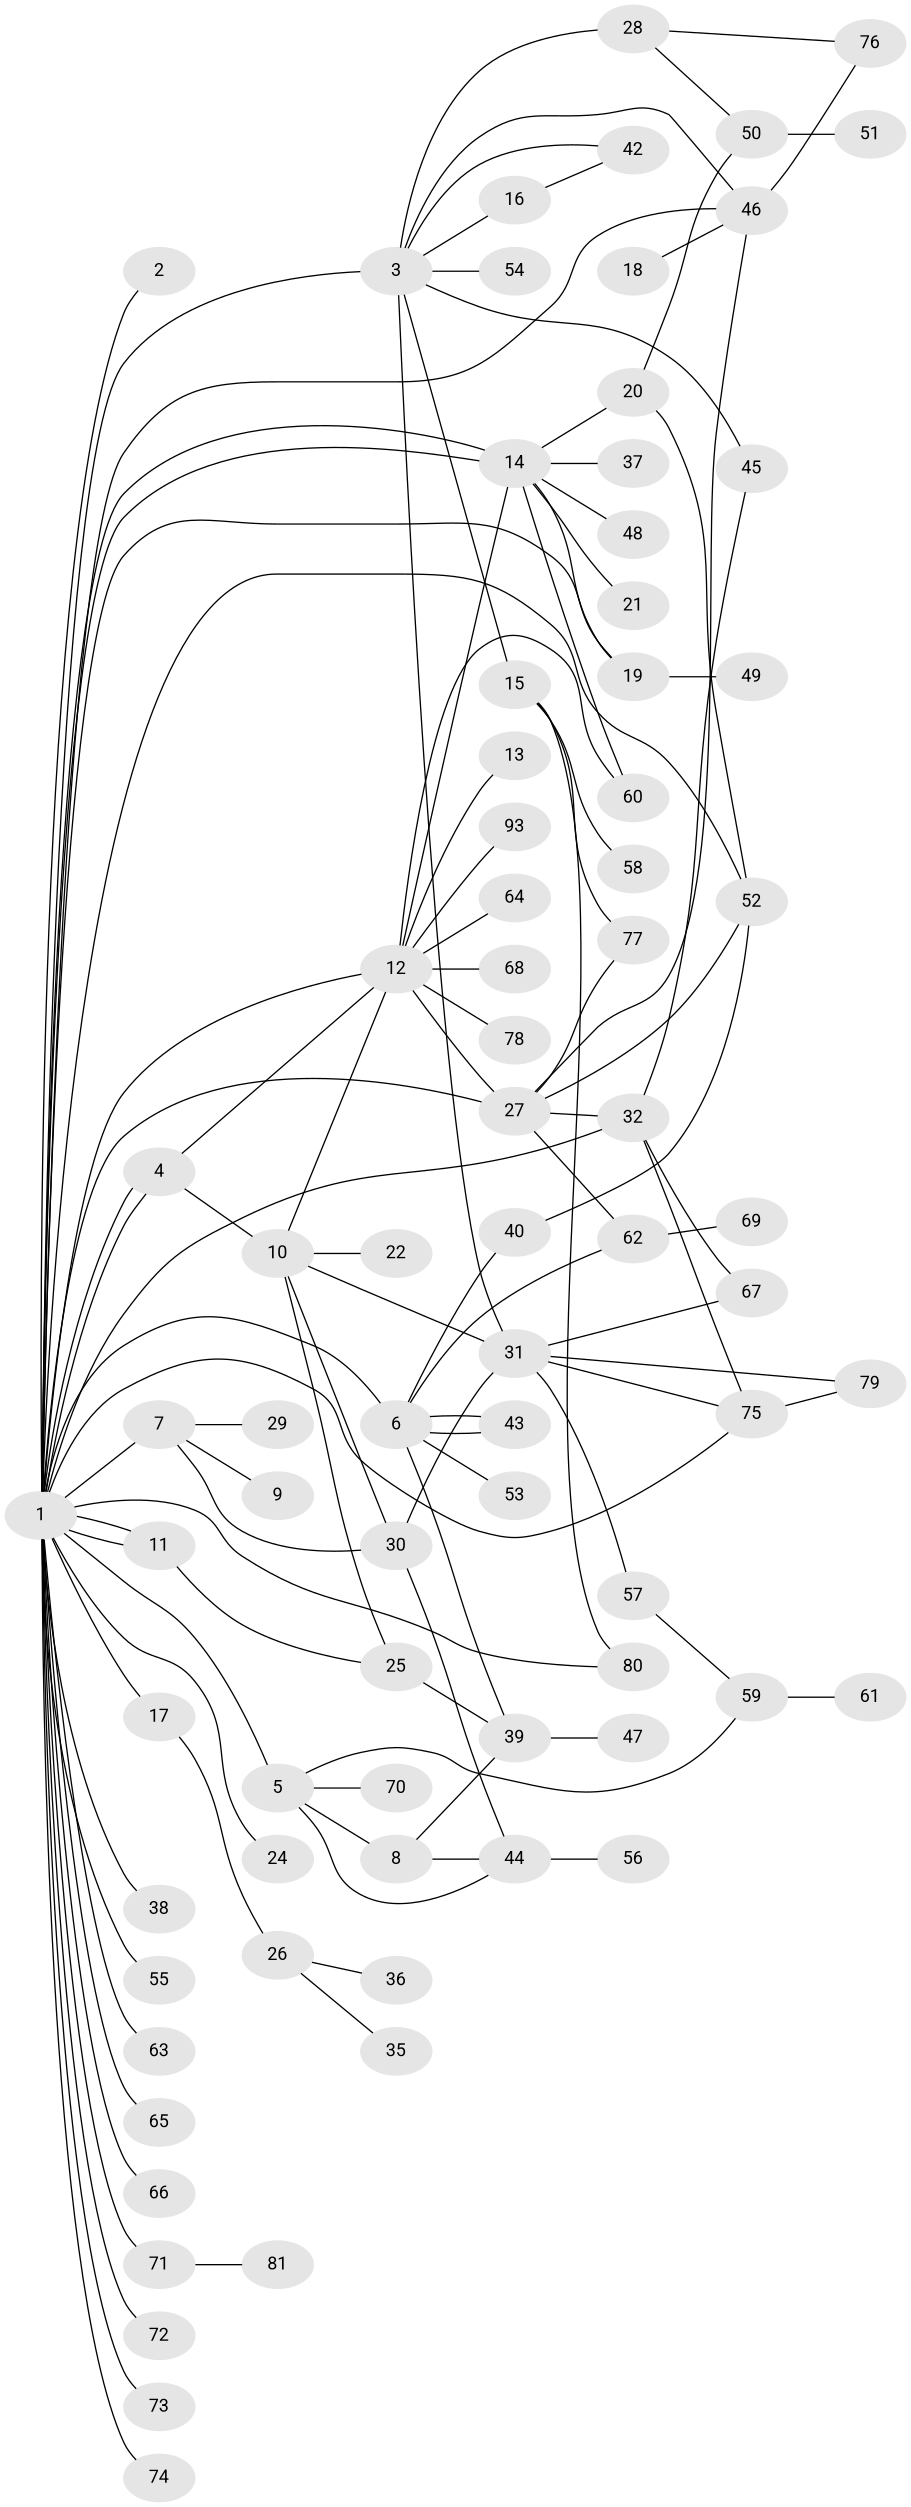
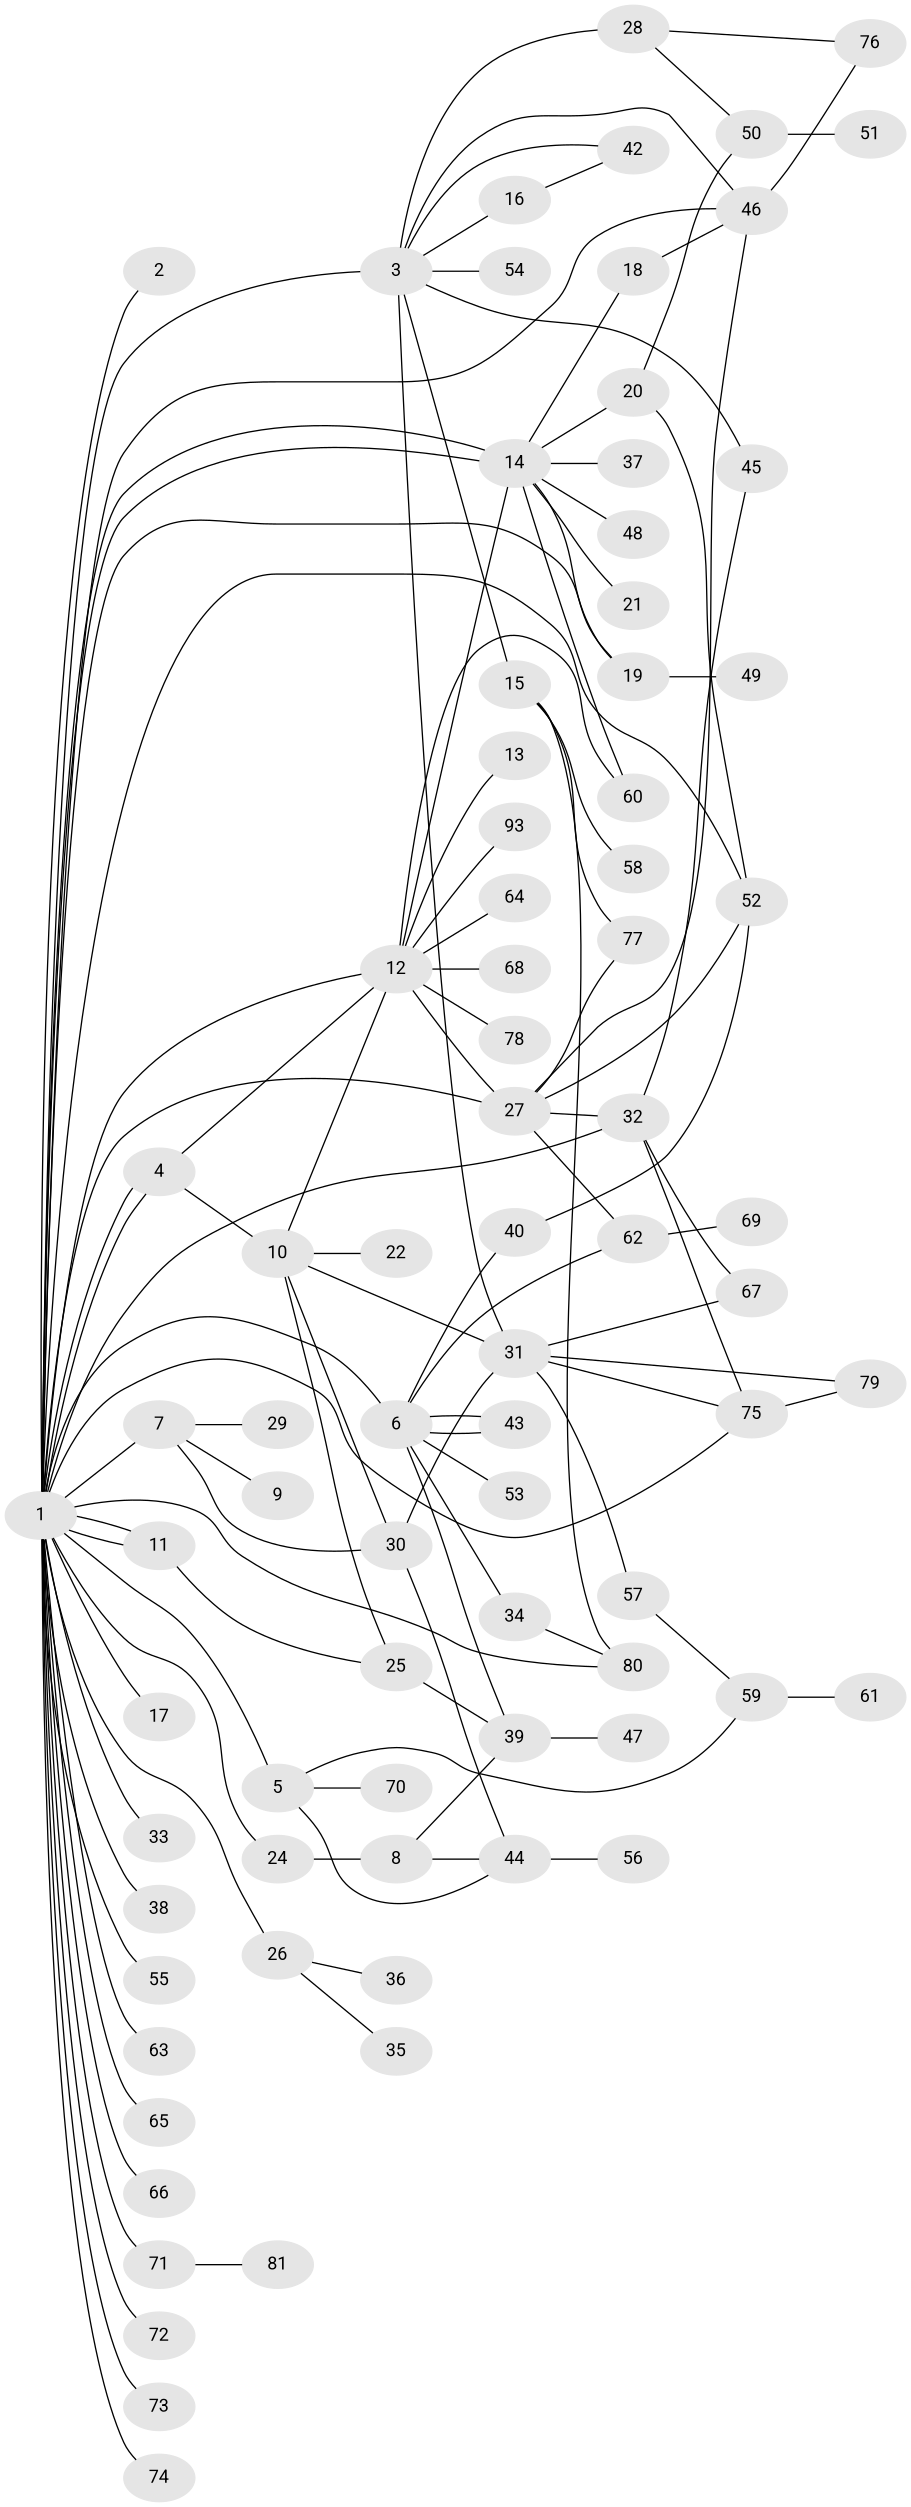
none -> (574, 367)
none -> (515, 1617)
(337, 1824) -> (341, 1859)
(222, 1834) -> (126, 1755)
none -> (159, 1838)
